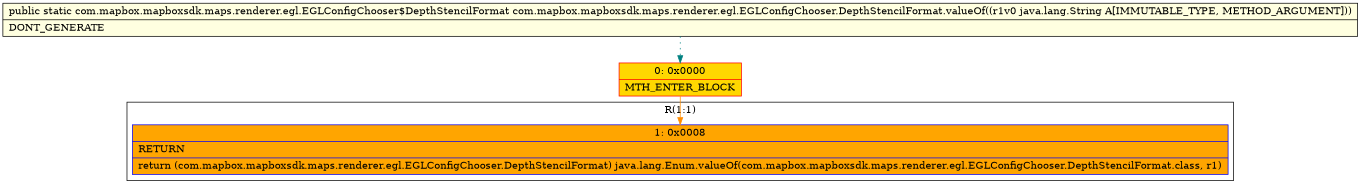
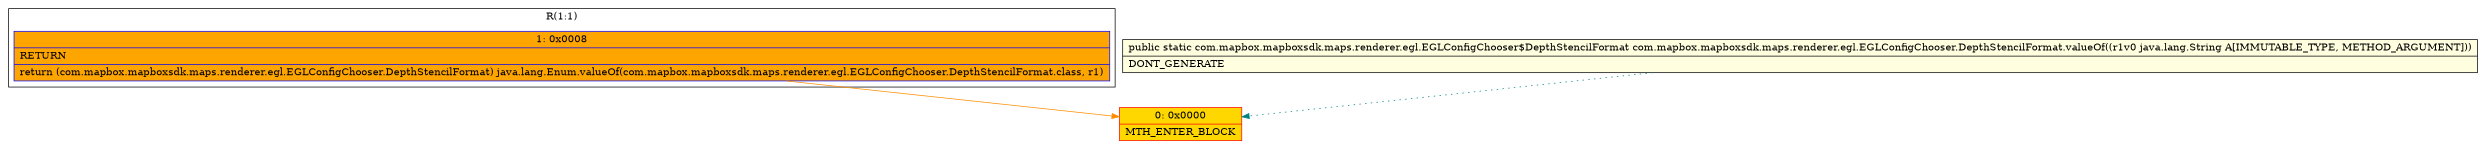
(680, 107) -> (949, 98)
